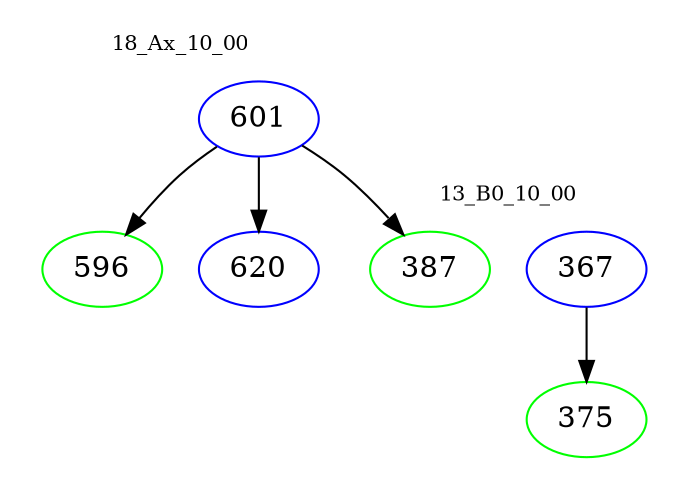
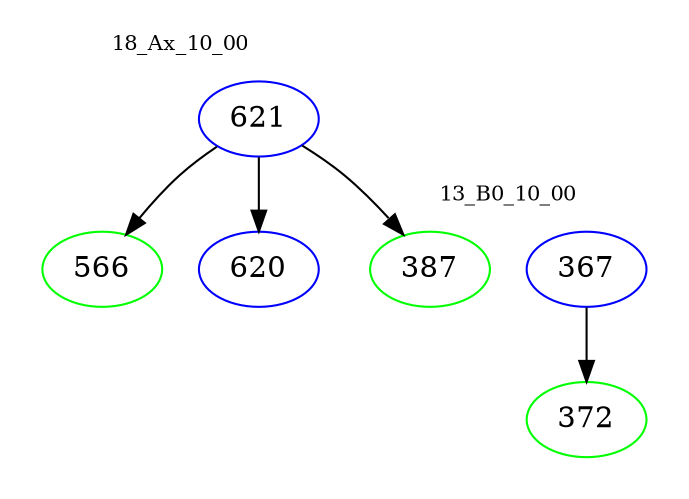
(259, 119) -> (259, 119)
(102, 269) -> (102, 269)
(587, 420) -> (587, 420)
